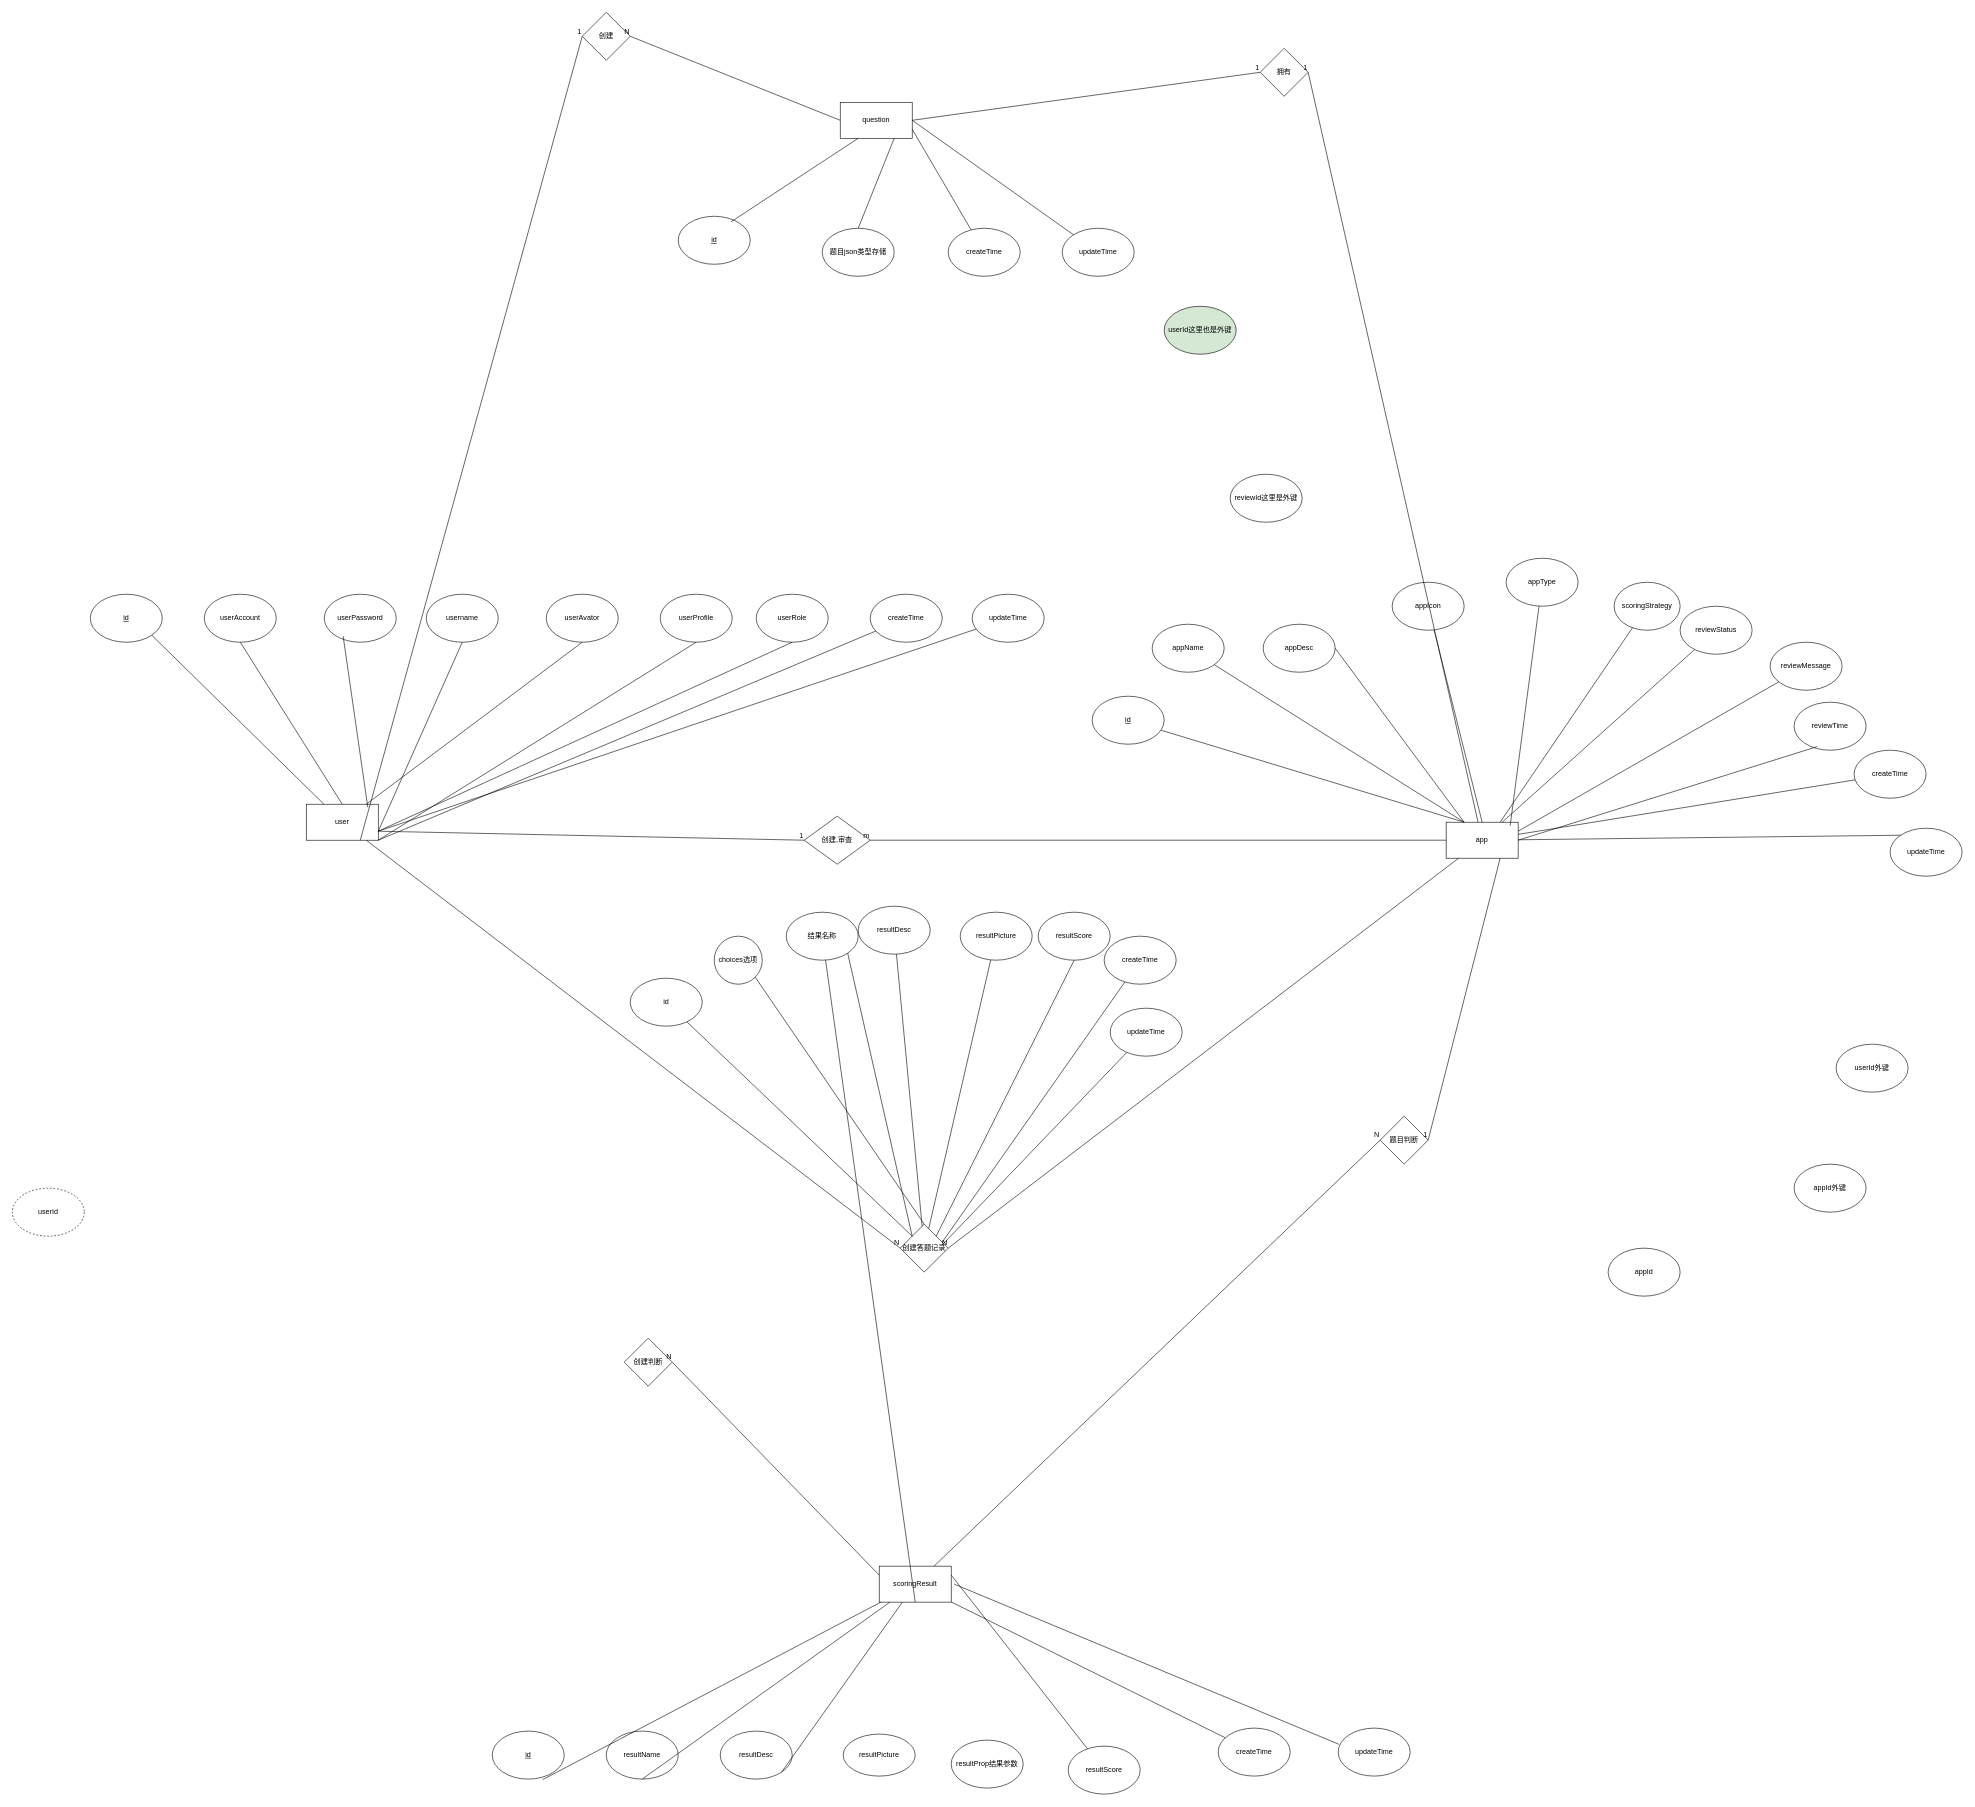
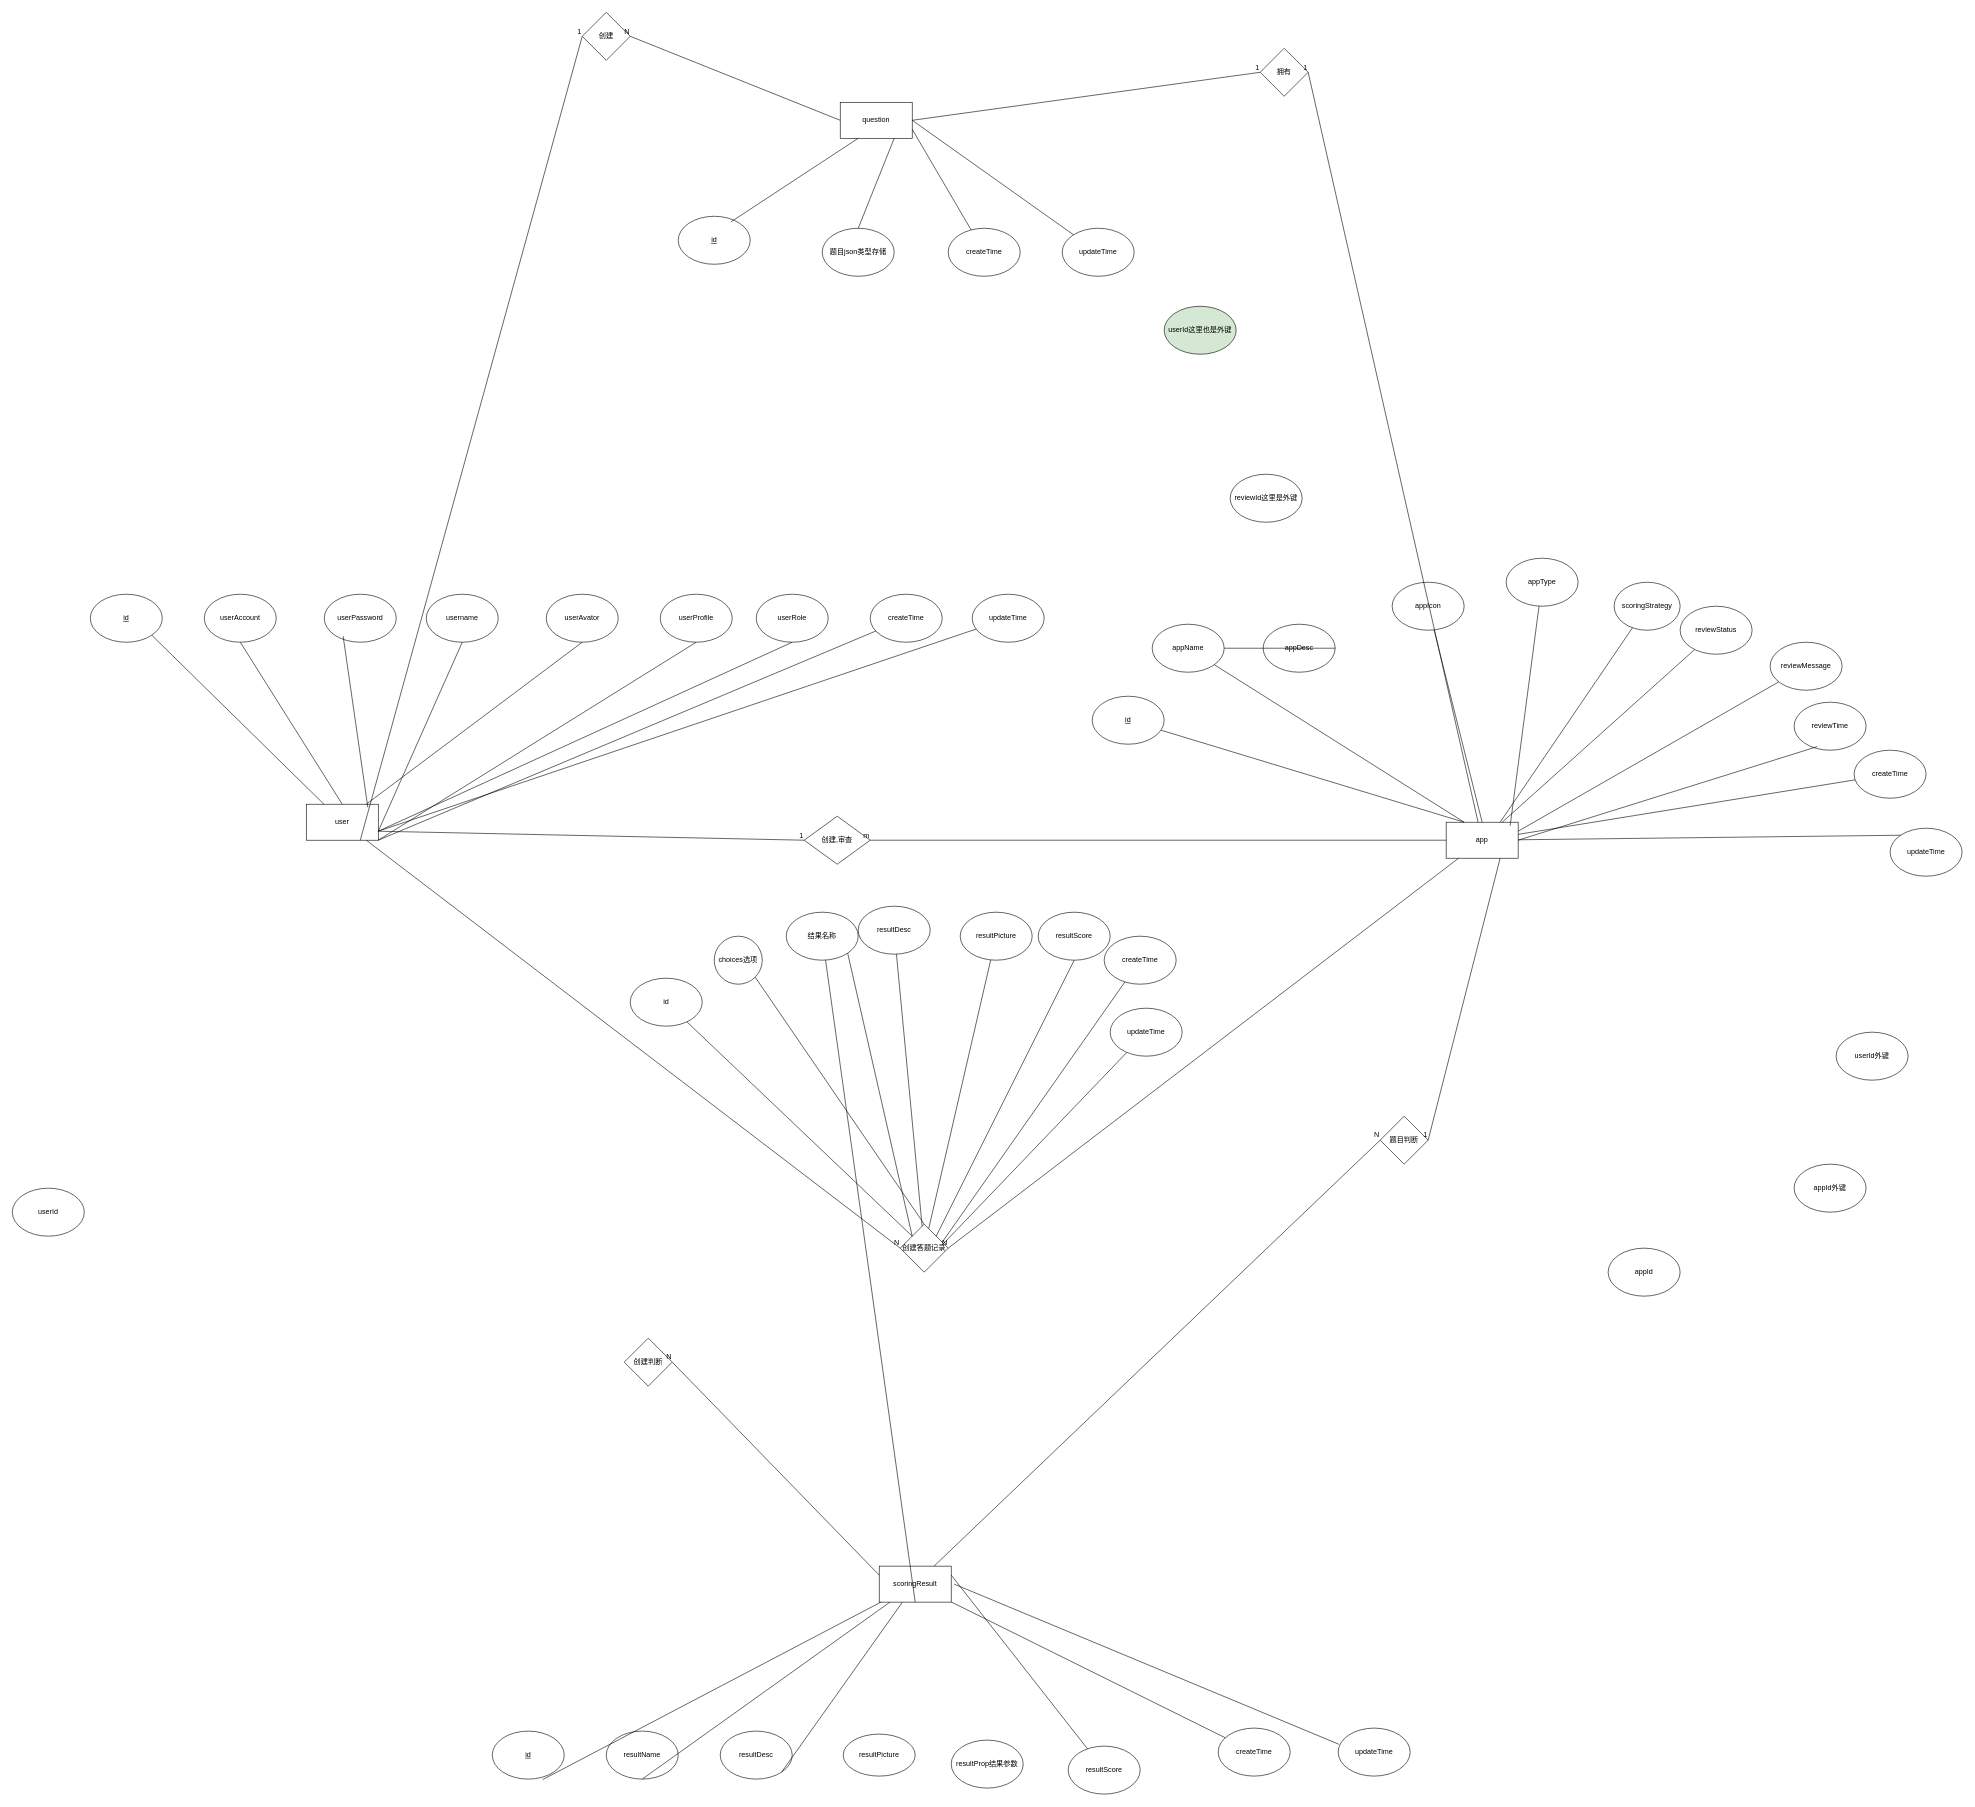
(1398, 733) -> (1280, 648)
(1872, 1068) -> (1872, 1056)
(48, 1212) -> (48, 1212)
